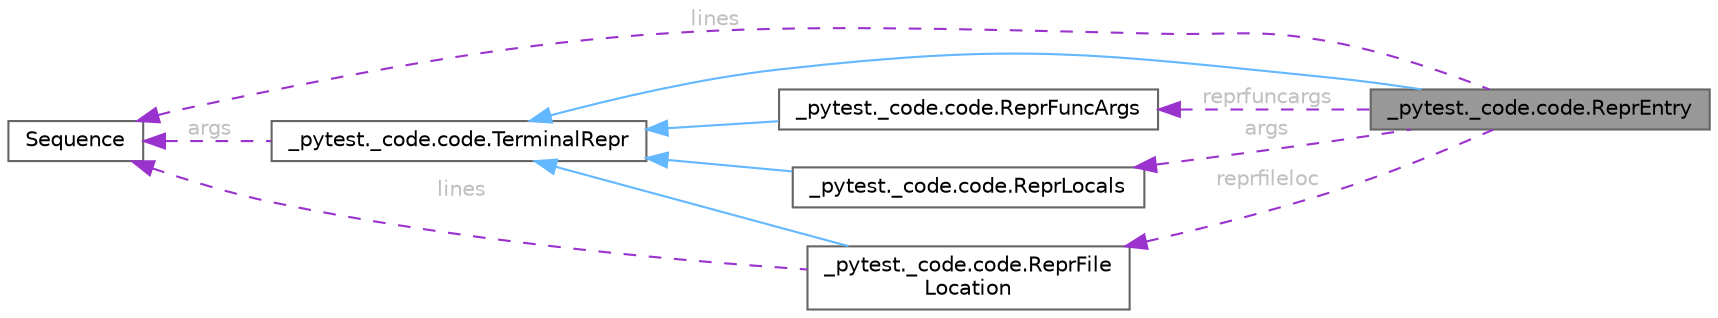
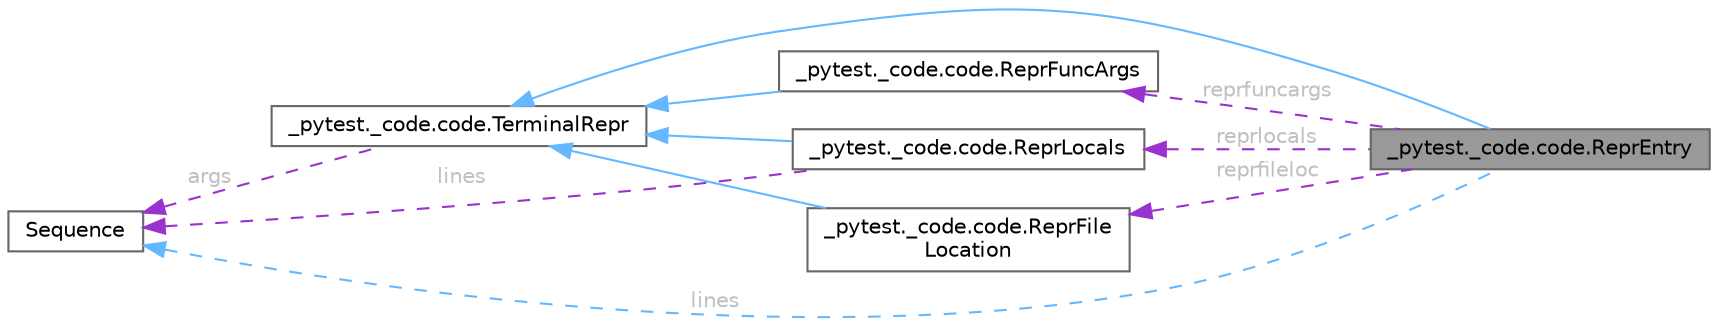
(824, 29) -> (841, 316)
(1264, 129) -> (1264, 138)
(477, 237) -> (492, 203)
